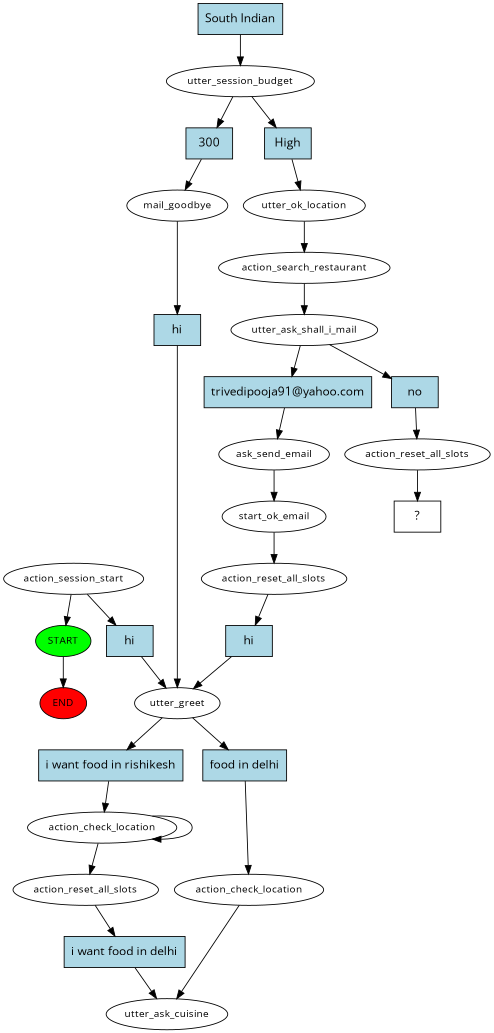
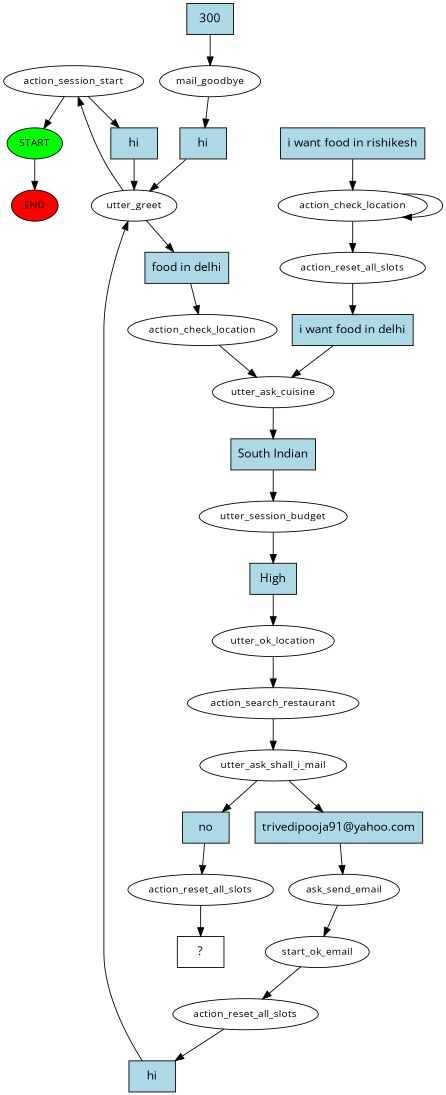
(227, 108) -> none
none -> (273, 419)
(148, 731) -> (98, 150)
